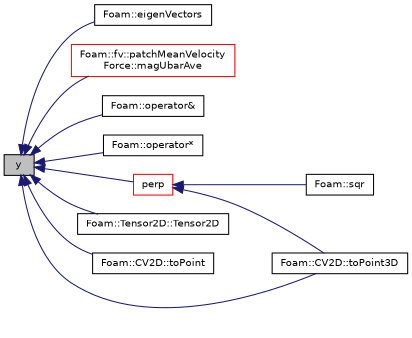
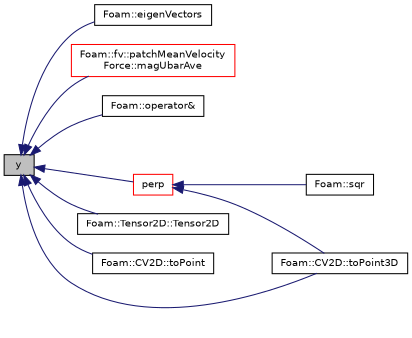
(153, 145) -> none
